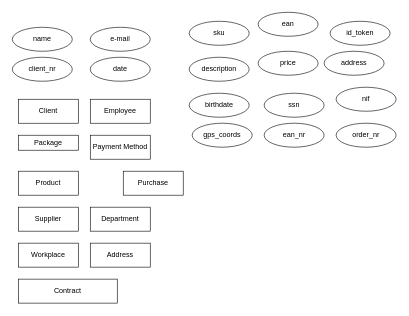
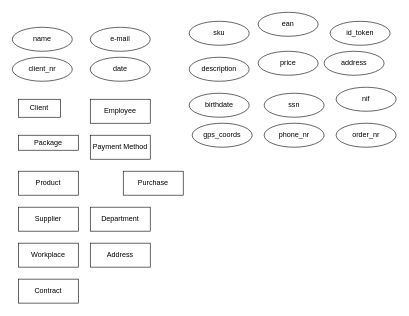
(48, 111) -> (39, 108)
(294, 135) -> (294, 135)
(68, 291) -> (48, 291)
